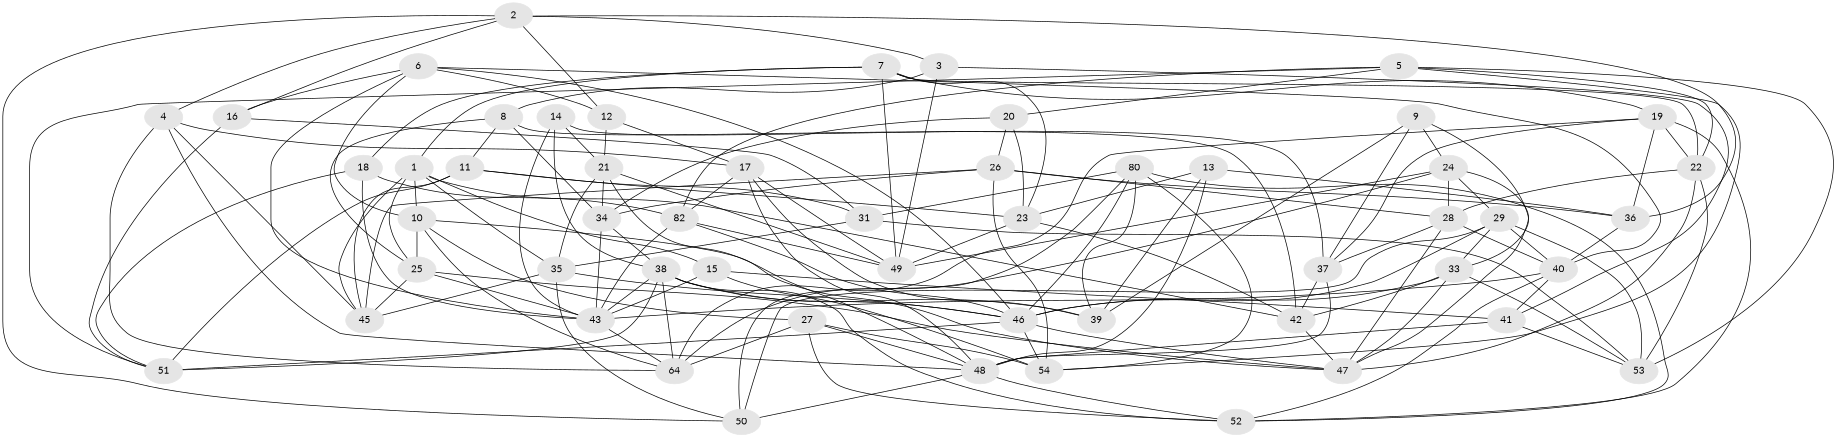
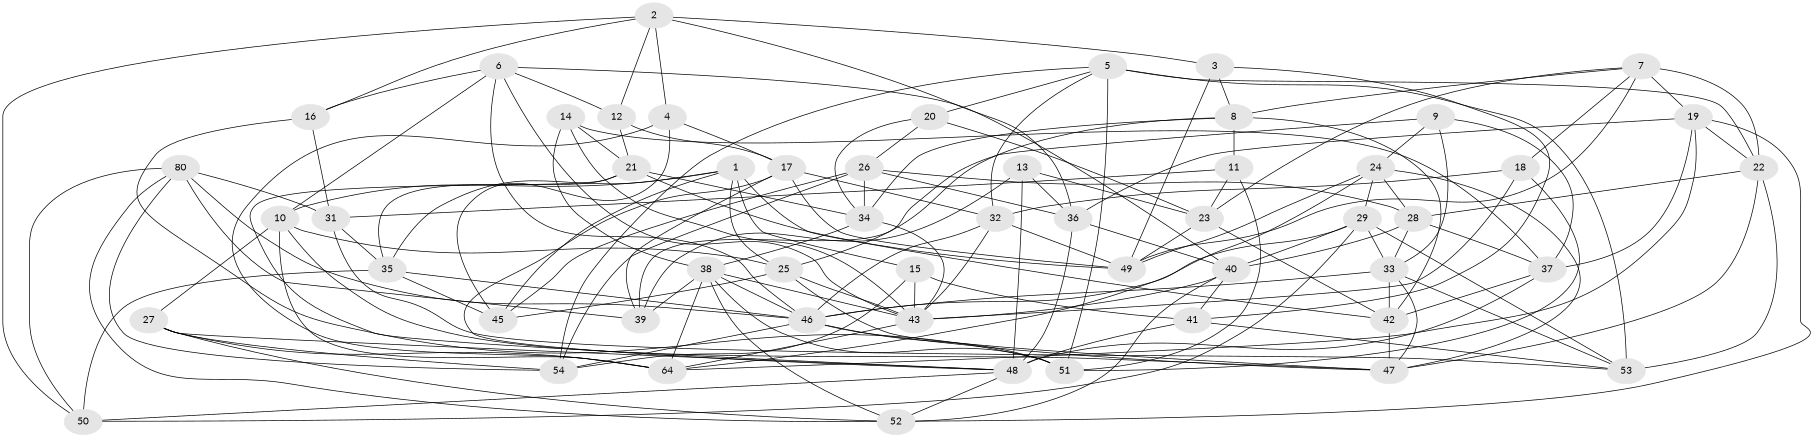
(630, 77) -> (1437, 87)
(679, 219) -> (996, 219)
(356, 240) -> none
(1393, 298) -> (1400, 246)
(515, 346) -> (1061, 287)
